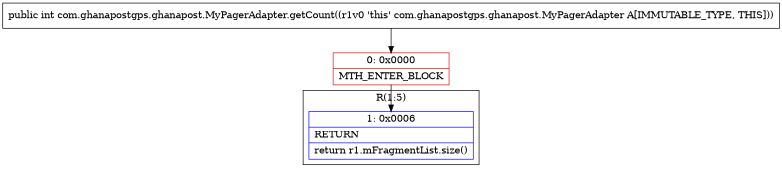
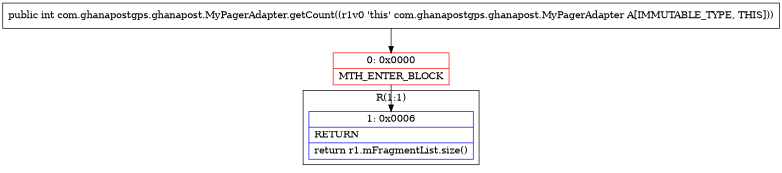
(391, 98) -> (391, 98)
